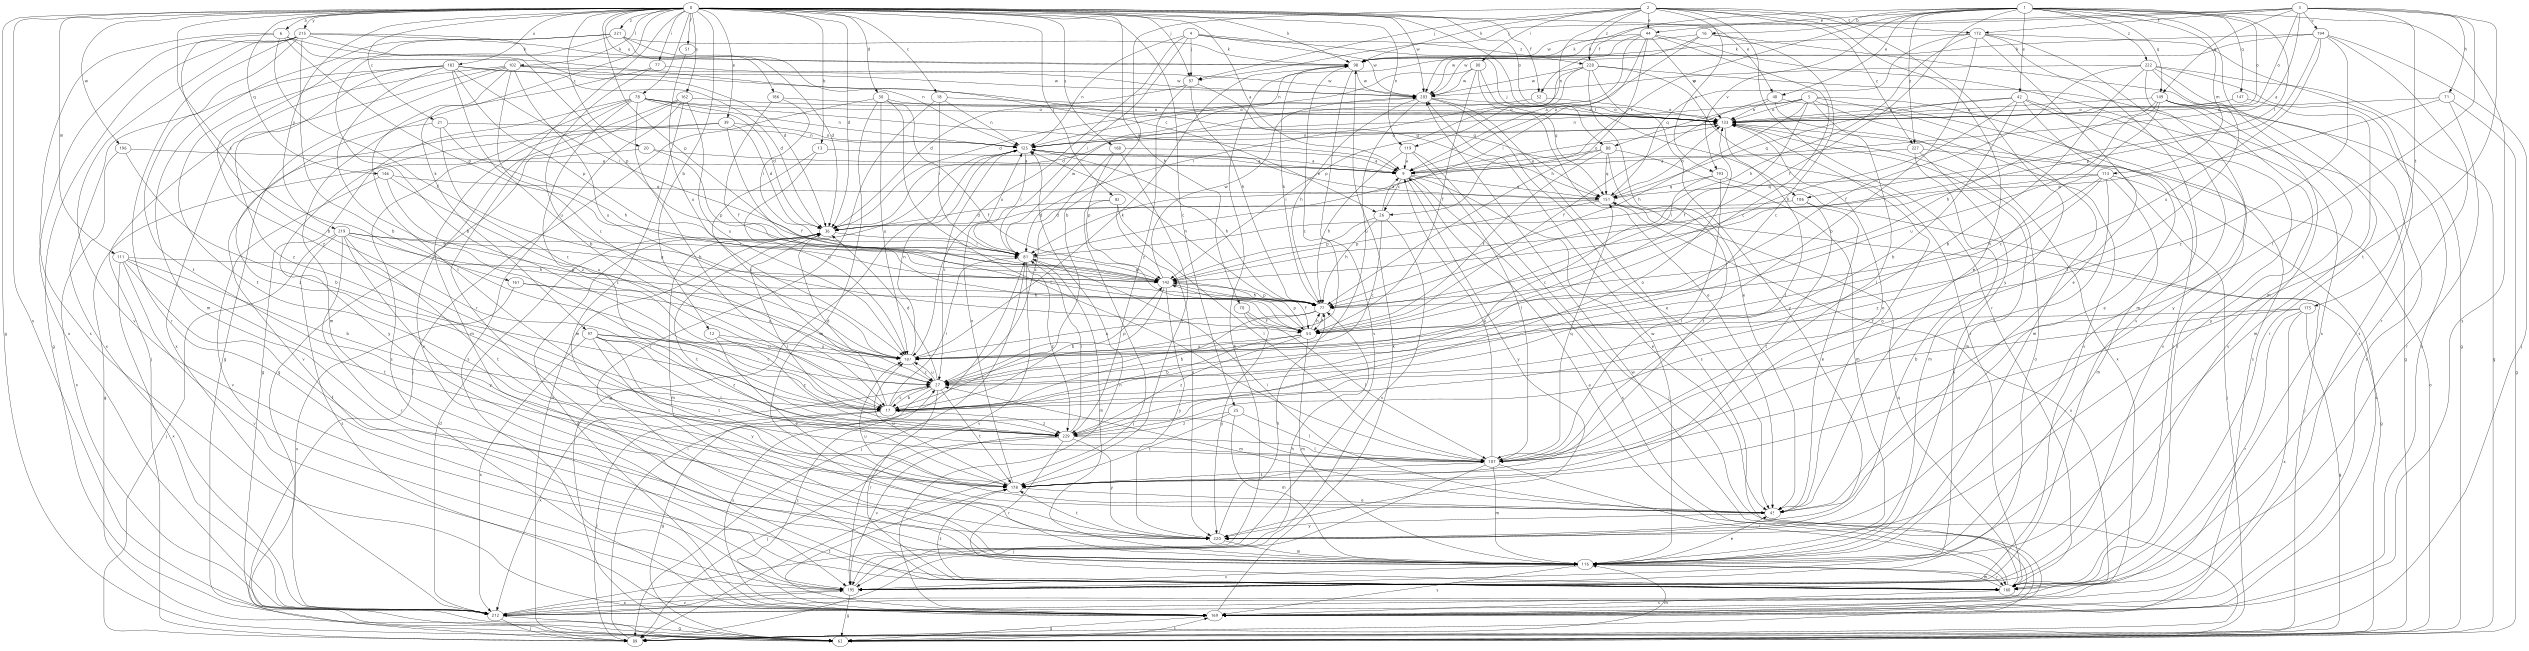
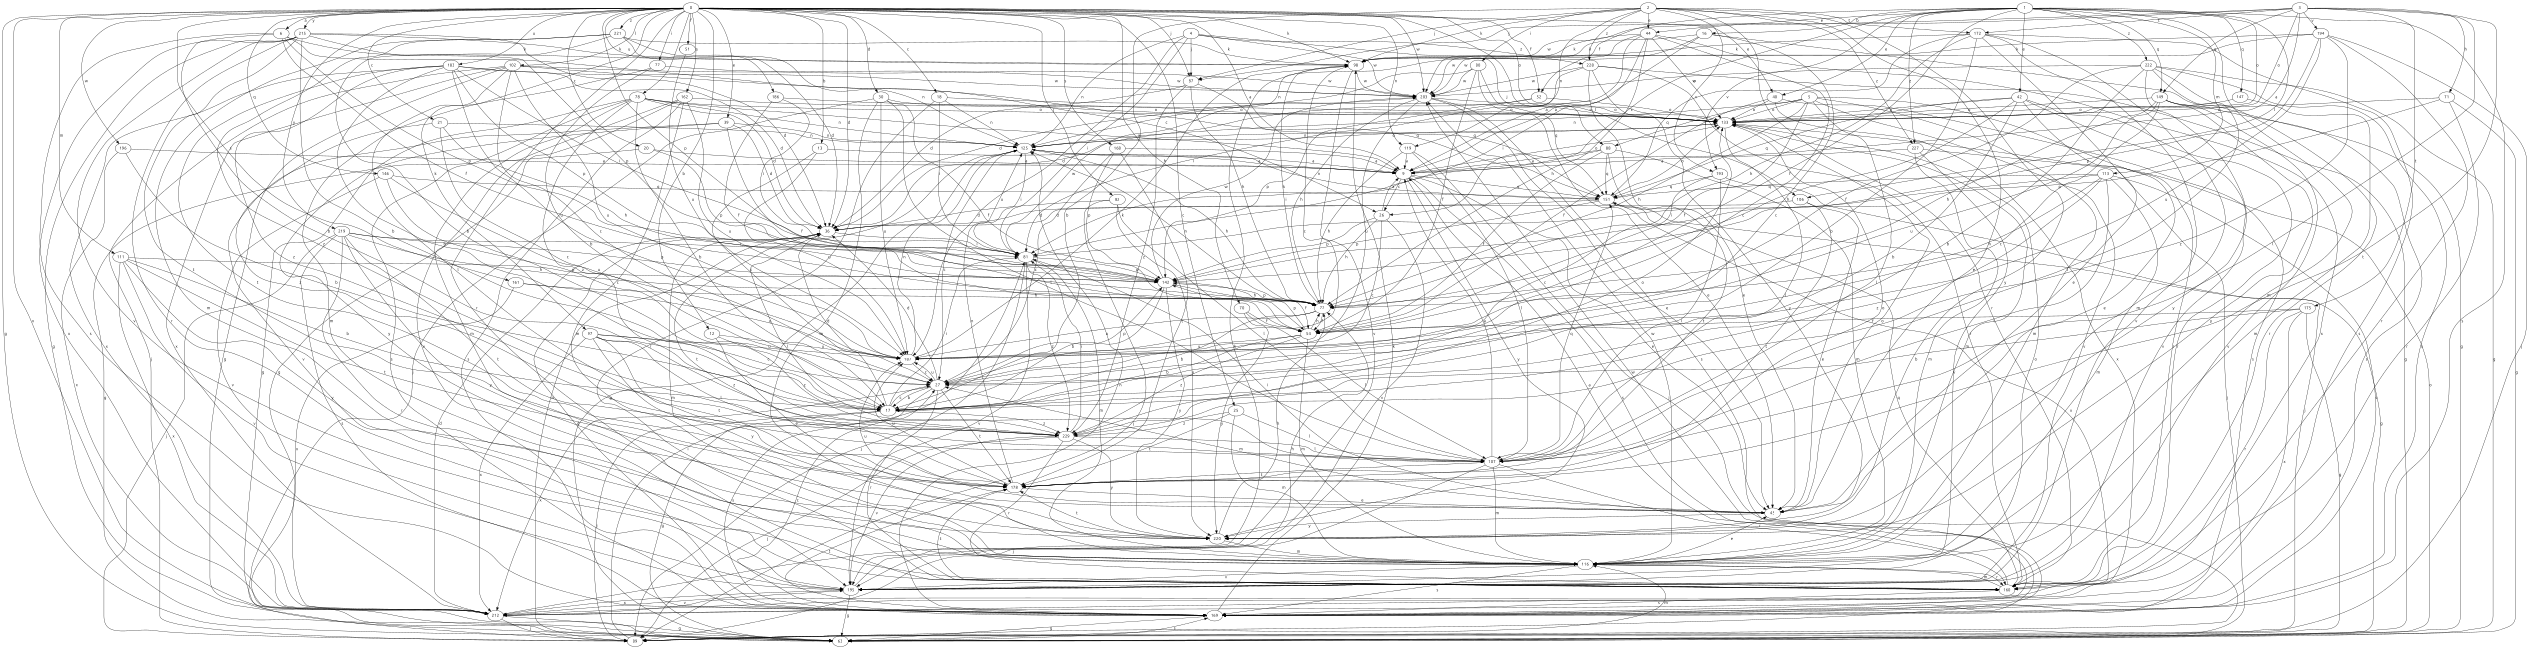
(1373, 149) -> (1329, 131)
(715, 264) -> (767, 258)
(333, 398) -> (333, 398)
